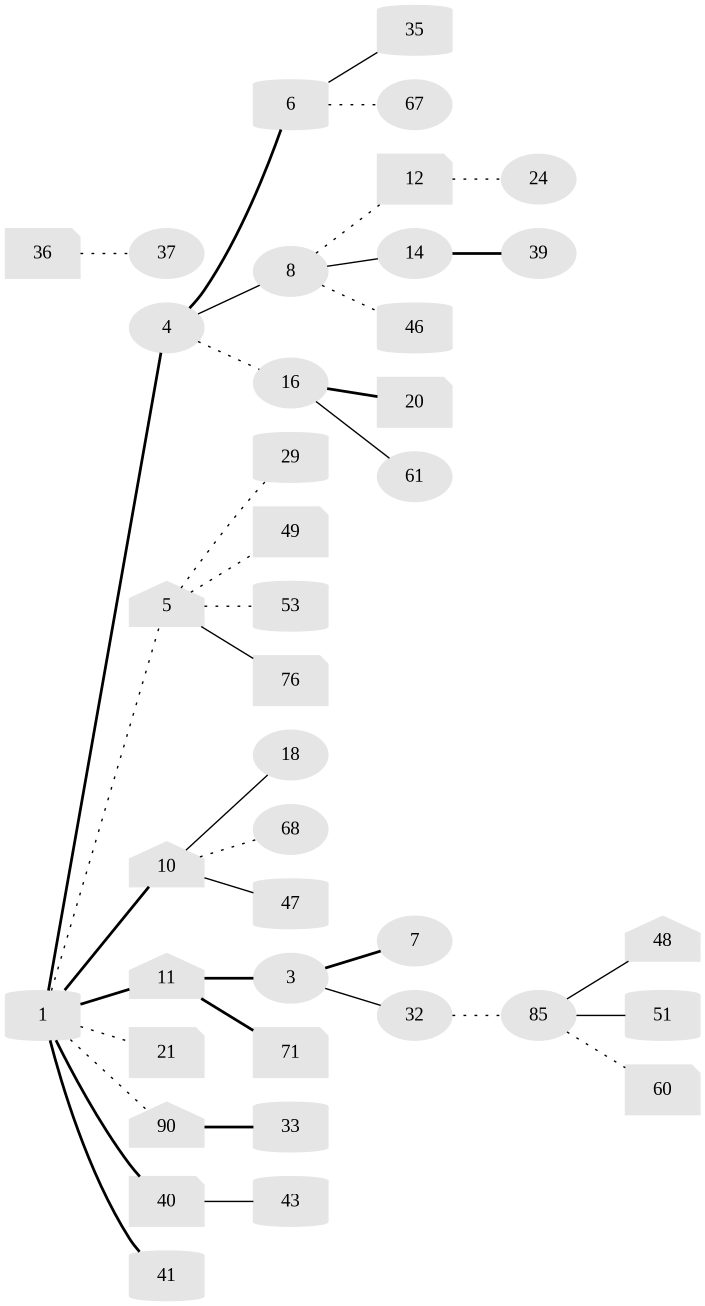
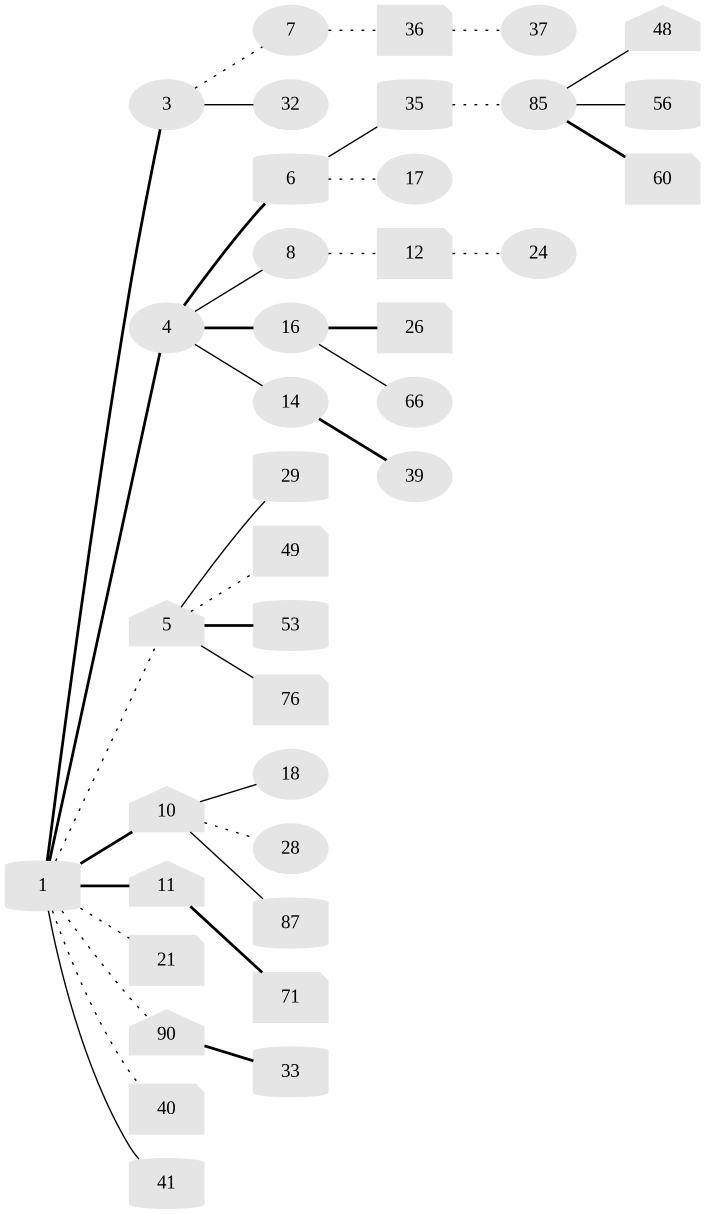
none -> (353, 30)
(415, 105) -> (415, 179)
(353, 262) -> (229, 365)
(415, 328) -> none
(229, 355) -> (229, 328)
(415, 402) -> (415, 328)
(415, 477) -> (415, 402)
(222, 534) -> (222, 553)
(229, 606) -> (229, 626)
(291, 829) -> (291, 849)
(291, 904) -> (291, 923)
(353, 960) -> (229, 67)
(229, 978) -> (98, 494)
(477, 1015) -> (477, 105)
(663, 1015) -> (663, 105)
(596, 1050) -> (596, 139)
(94, 1111) -> (90, 1001)
(86, 1150) -> (82, 1040)
(291, 1201) -> none
